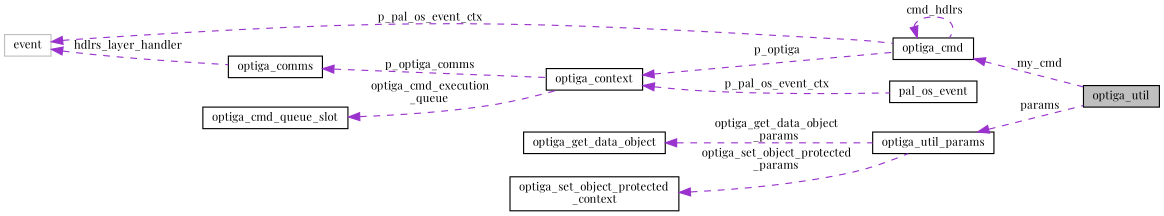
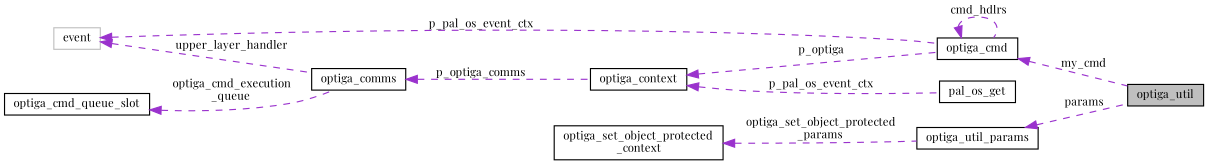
(127, 46) -> (231, 46)
(933, 92) -> (978, 92)
(459, 109) -> (249, 108)
(594, 143) -> none
